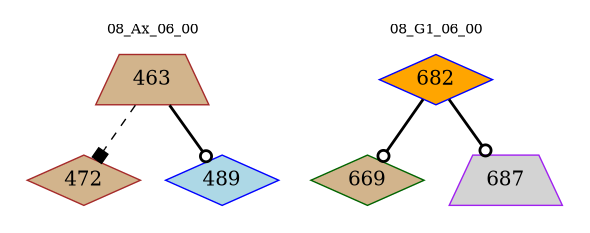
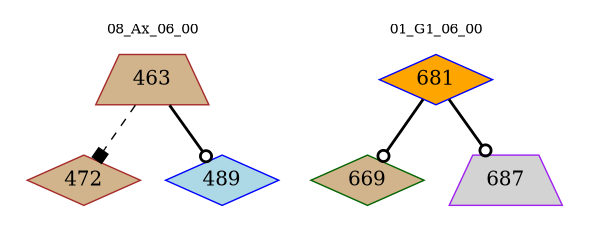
(437, 30) -> (437, 30)
(436, 80) -> (436, 80)
